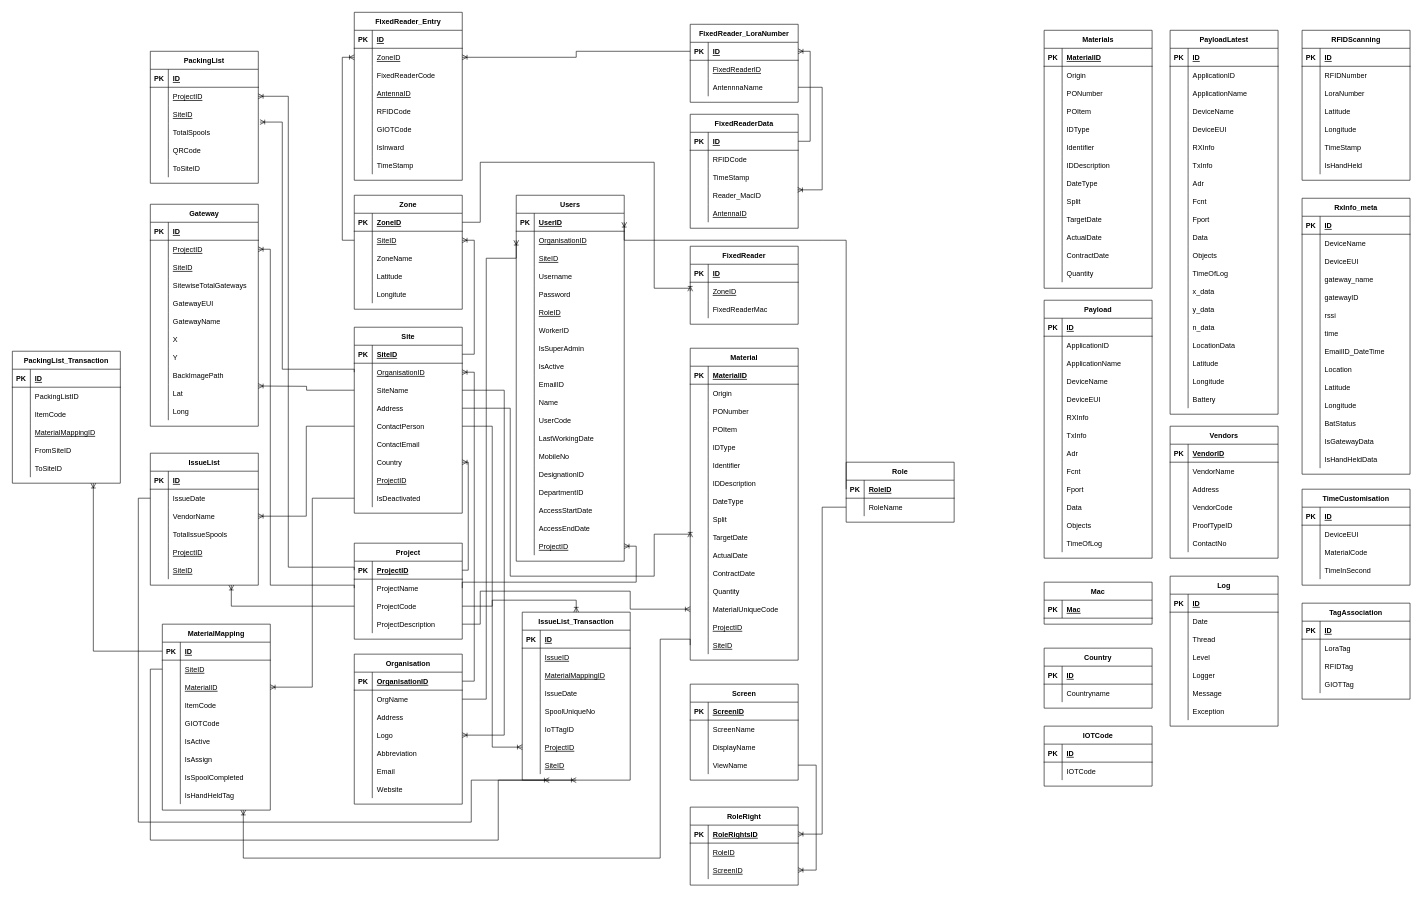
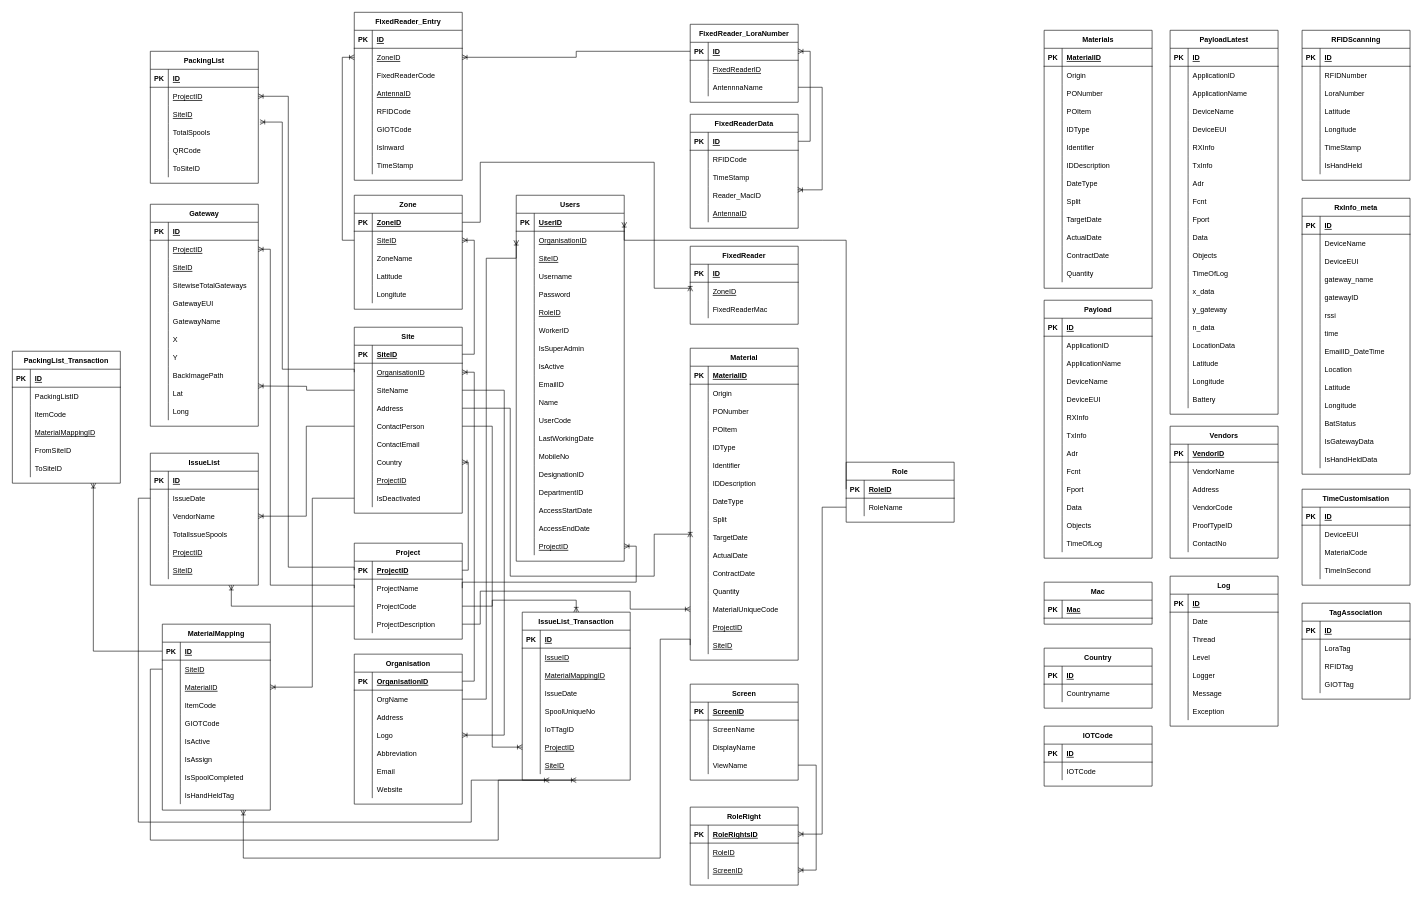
(1205, 310) -> (1211, 310)
